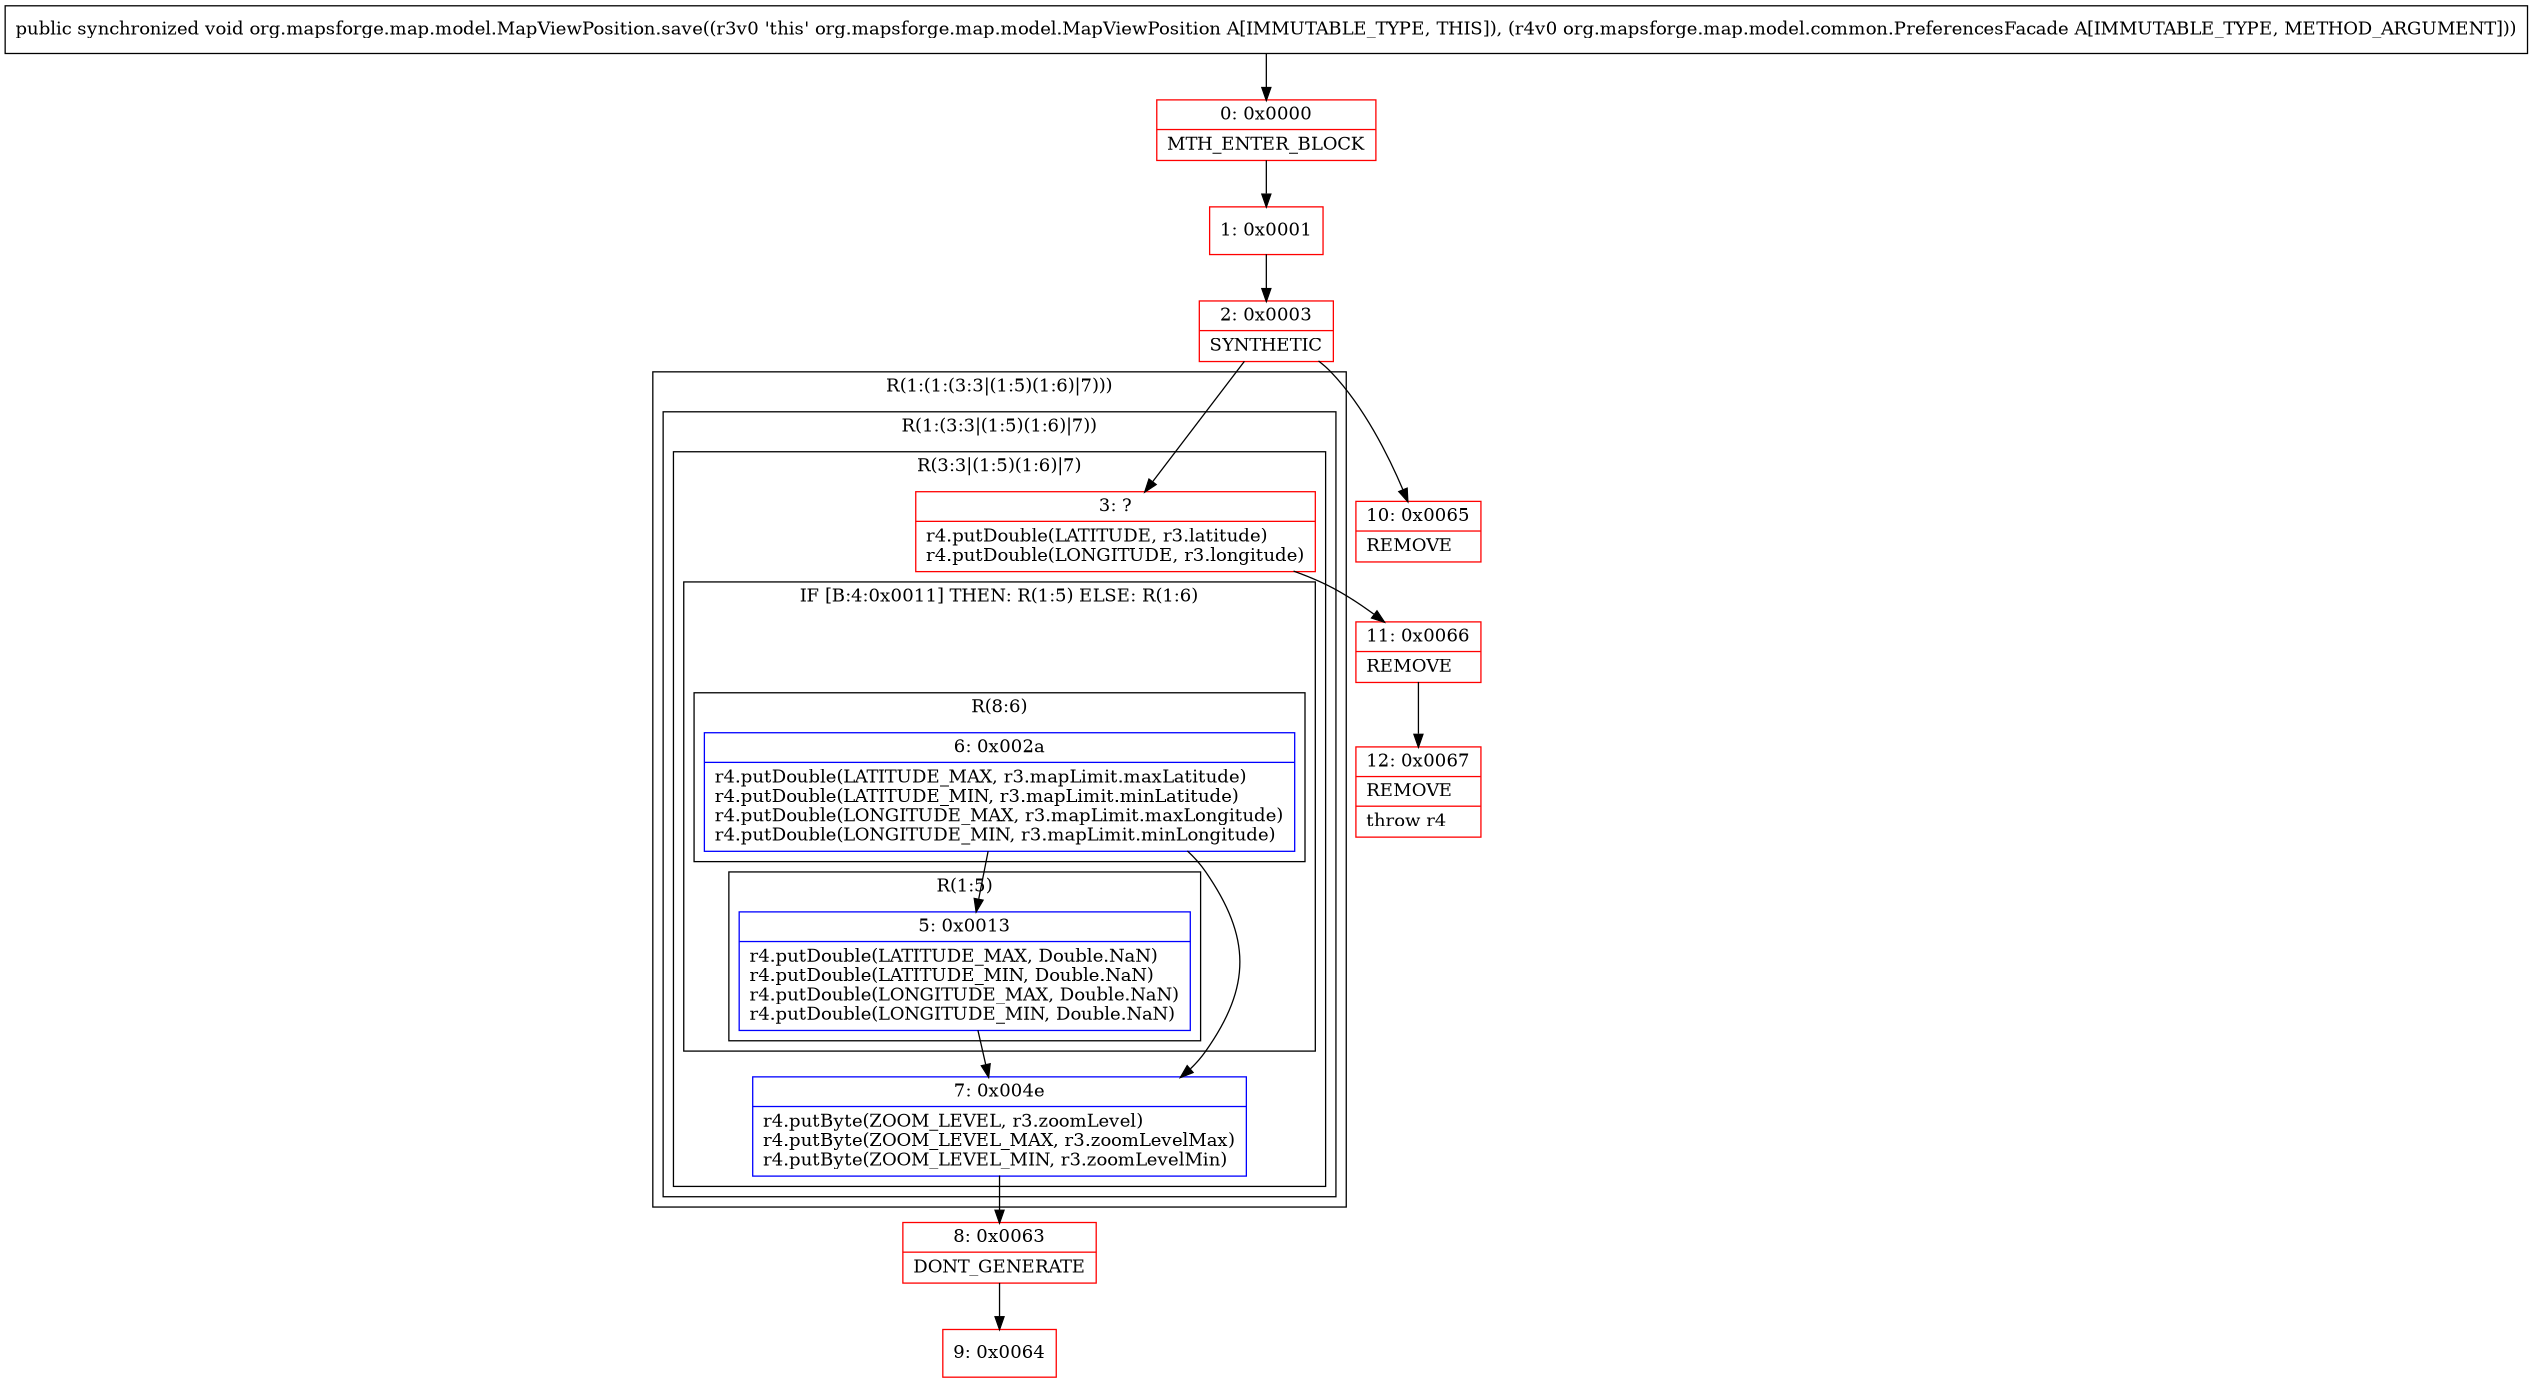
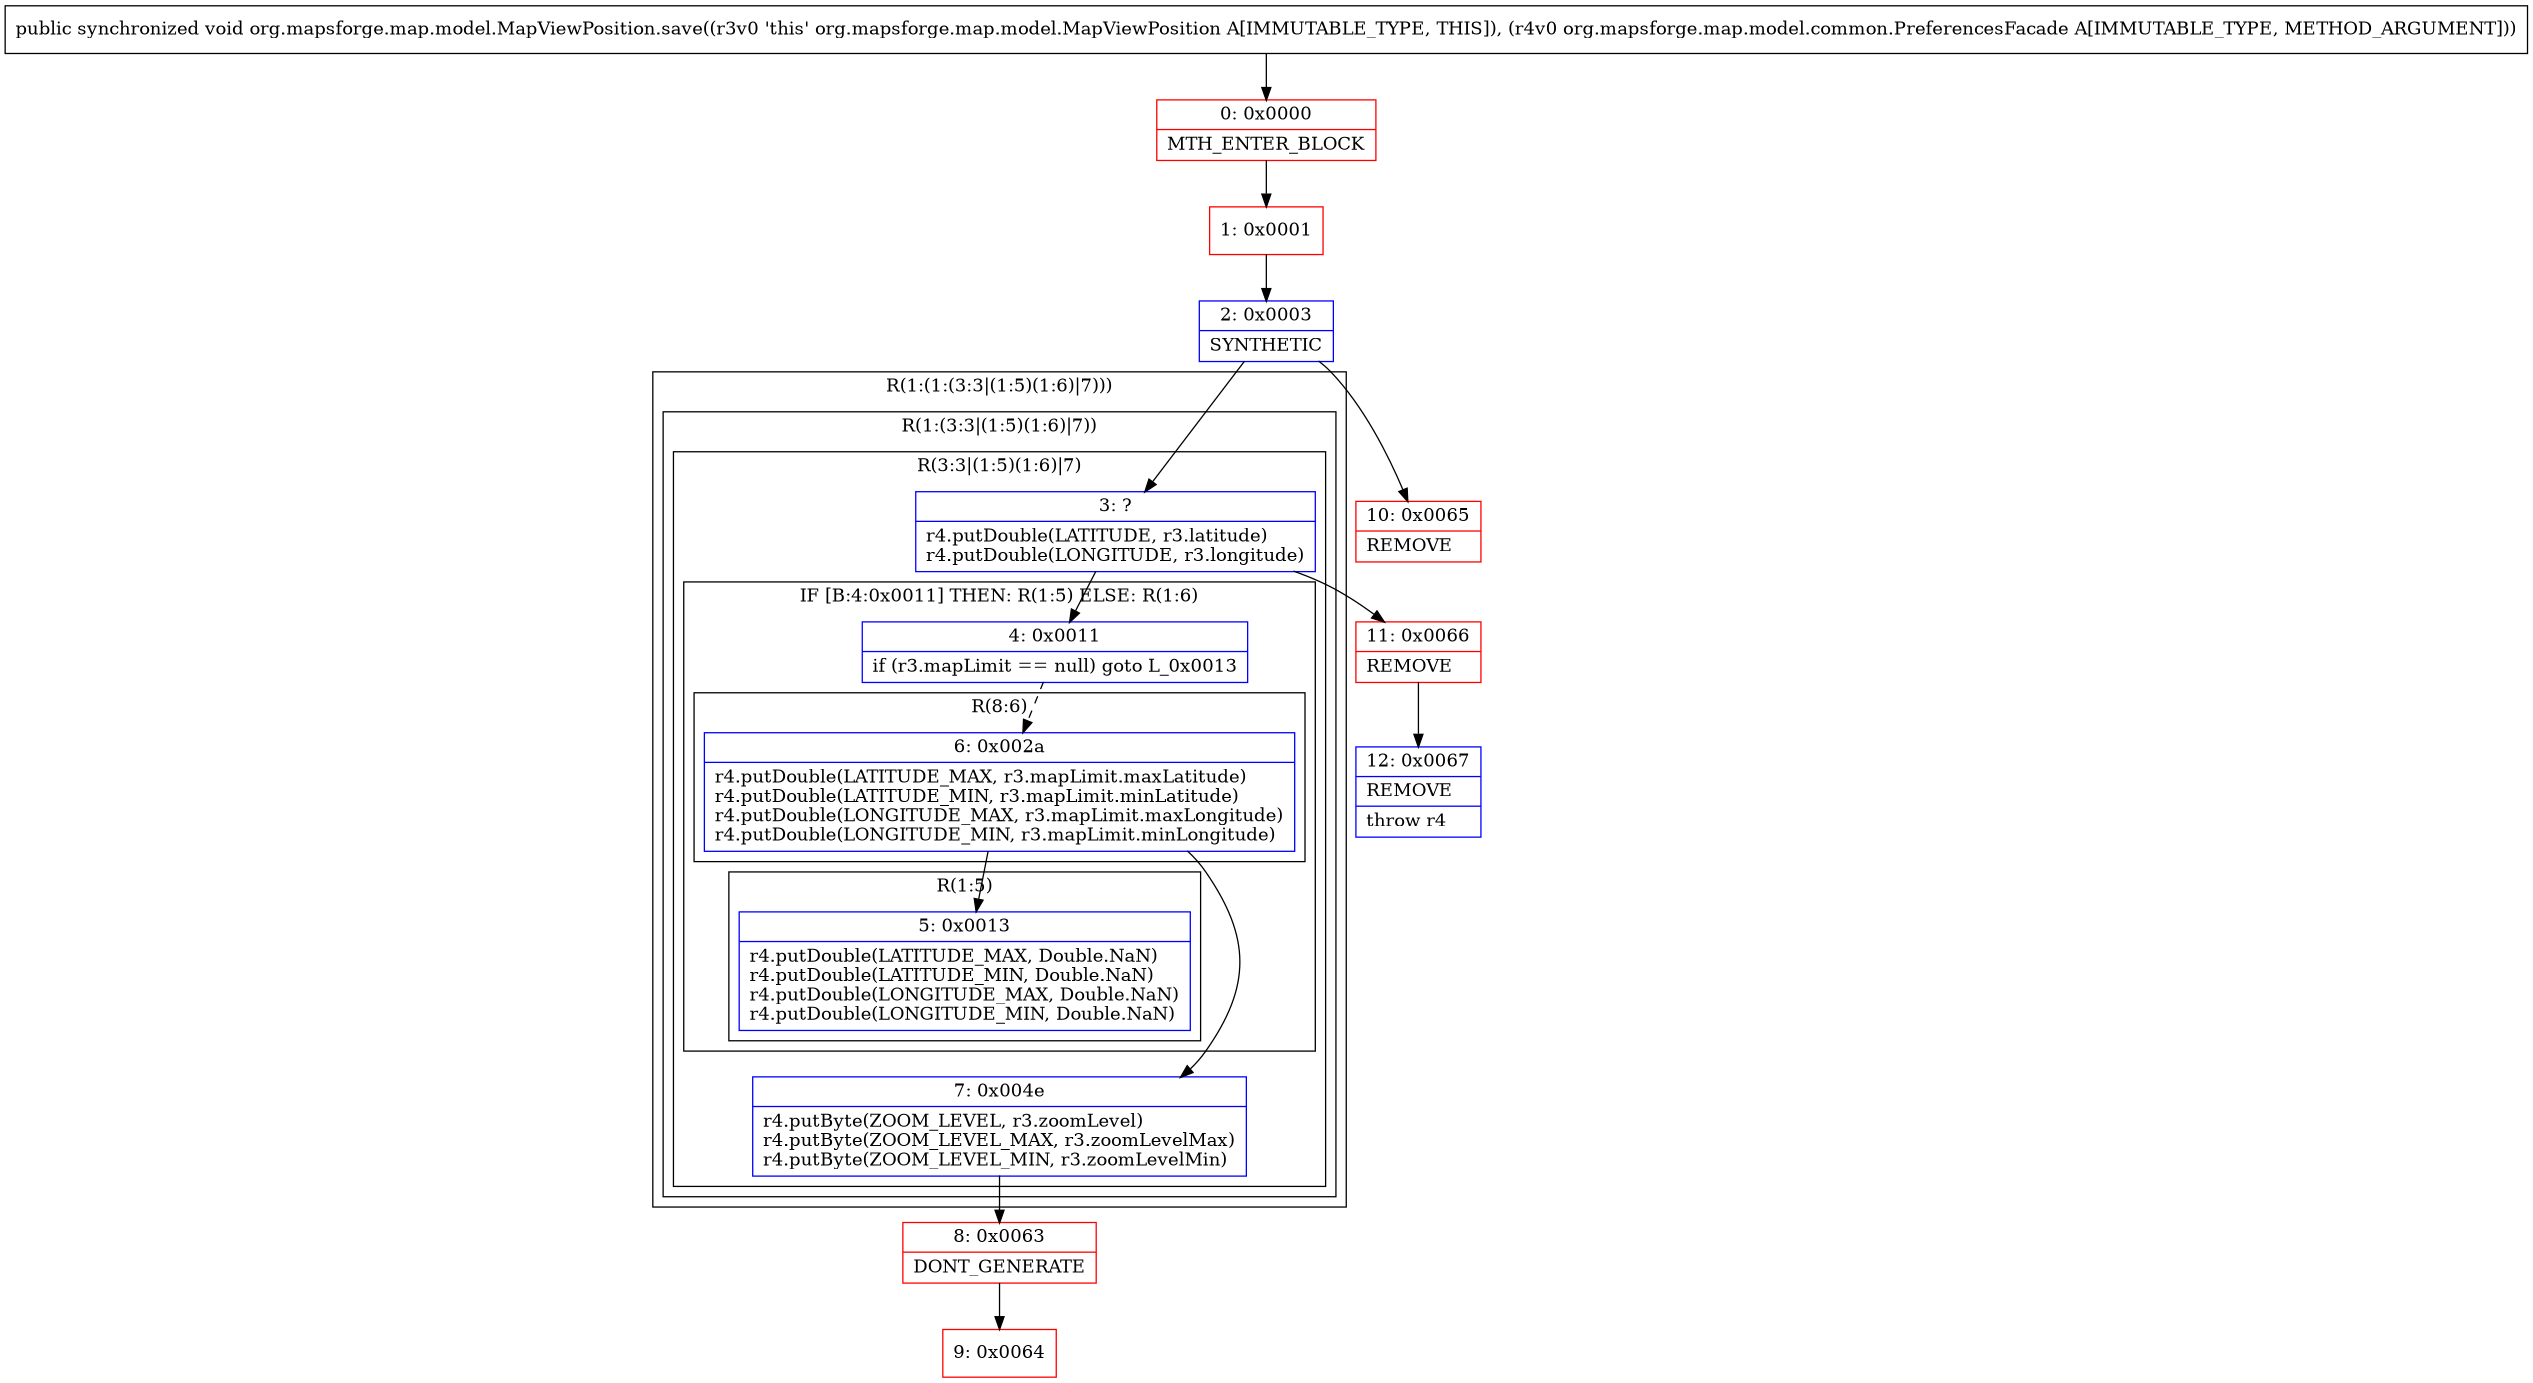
(1266, 331) -> (1266, 331)
(1116, 532) -> (1116, 532)
none -> (1055, 652)
(1418, 792) -> (1418, 792)
(982, 1047) -> none
